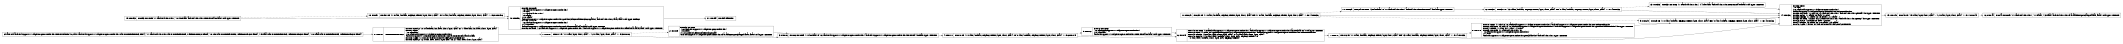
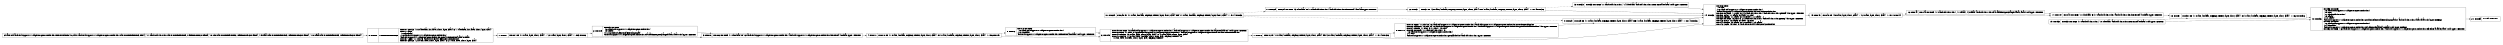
none -> (2107, 15)
